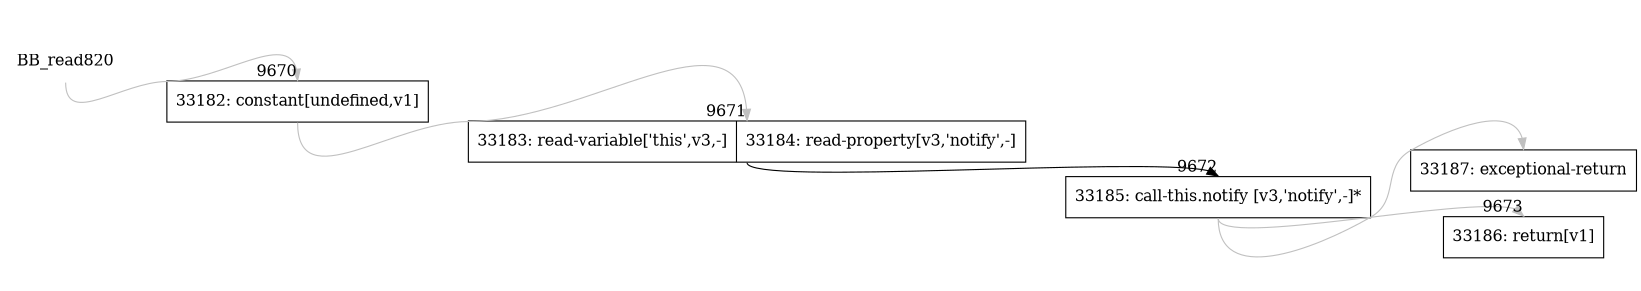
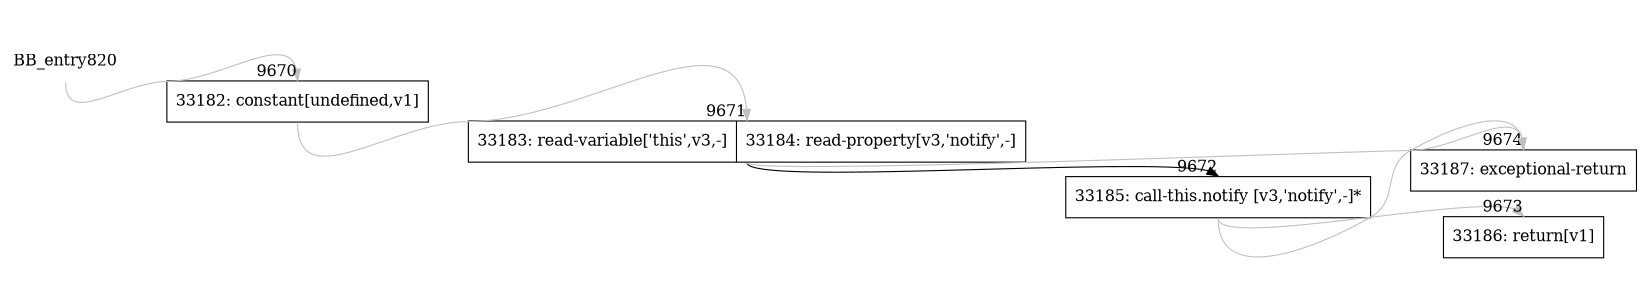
(66, 61) -> (66, 61)
none -> (1138, 159)
